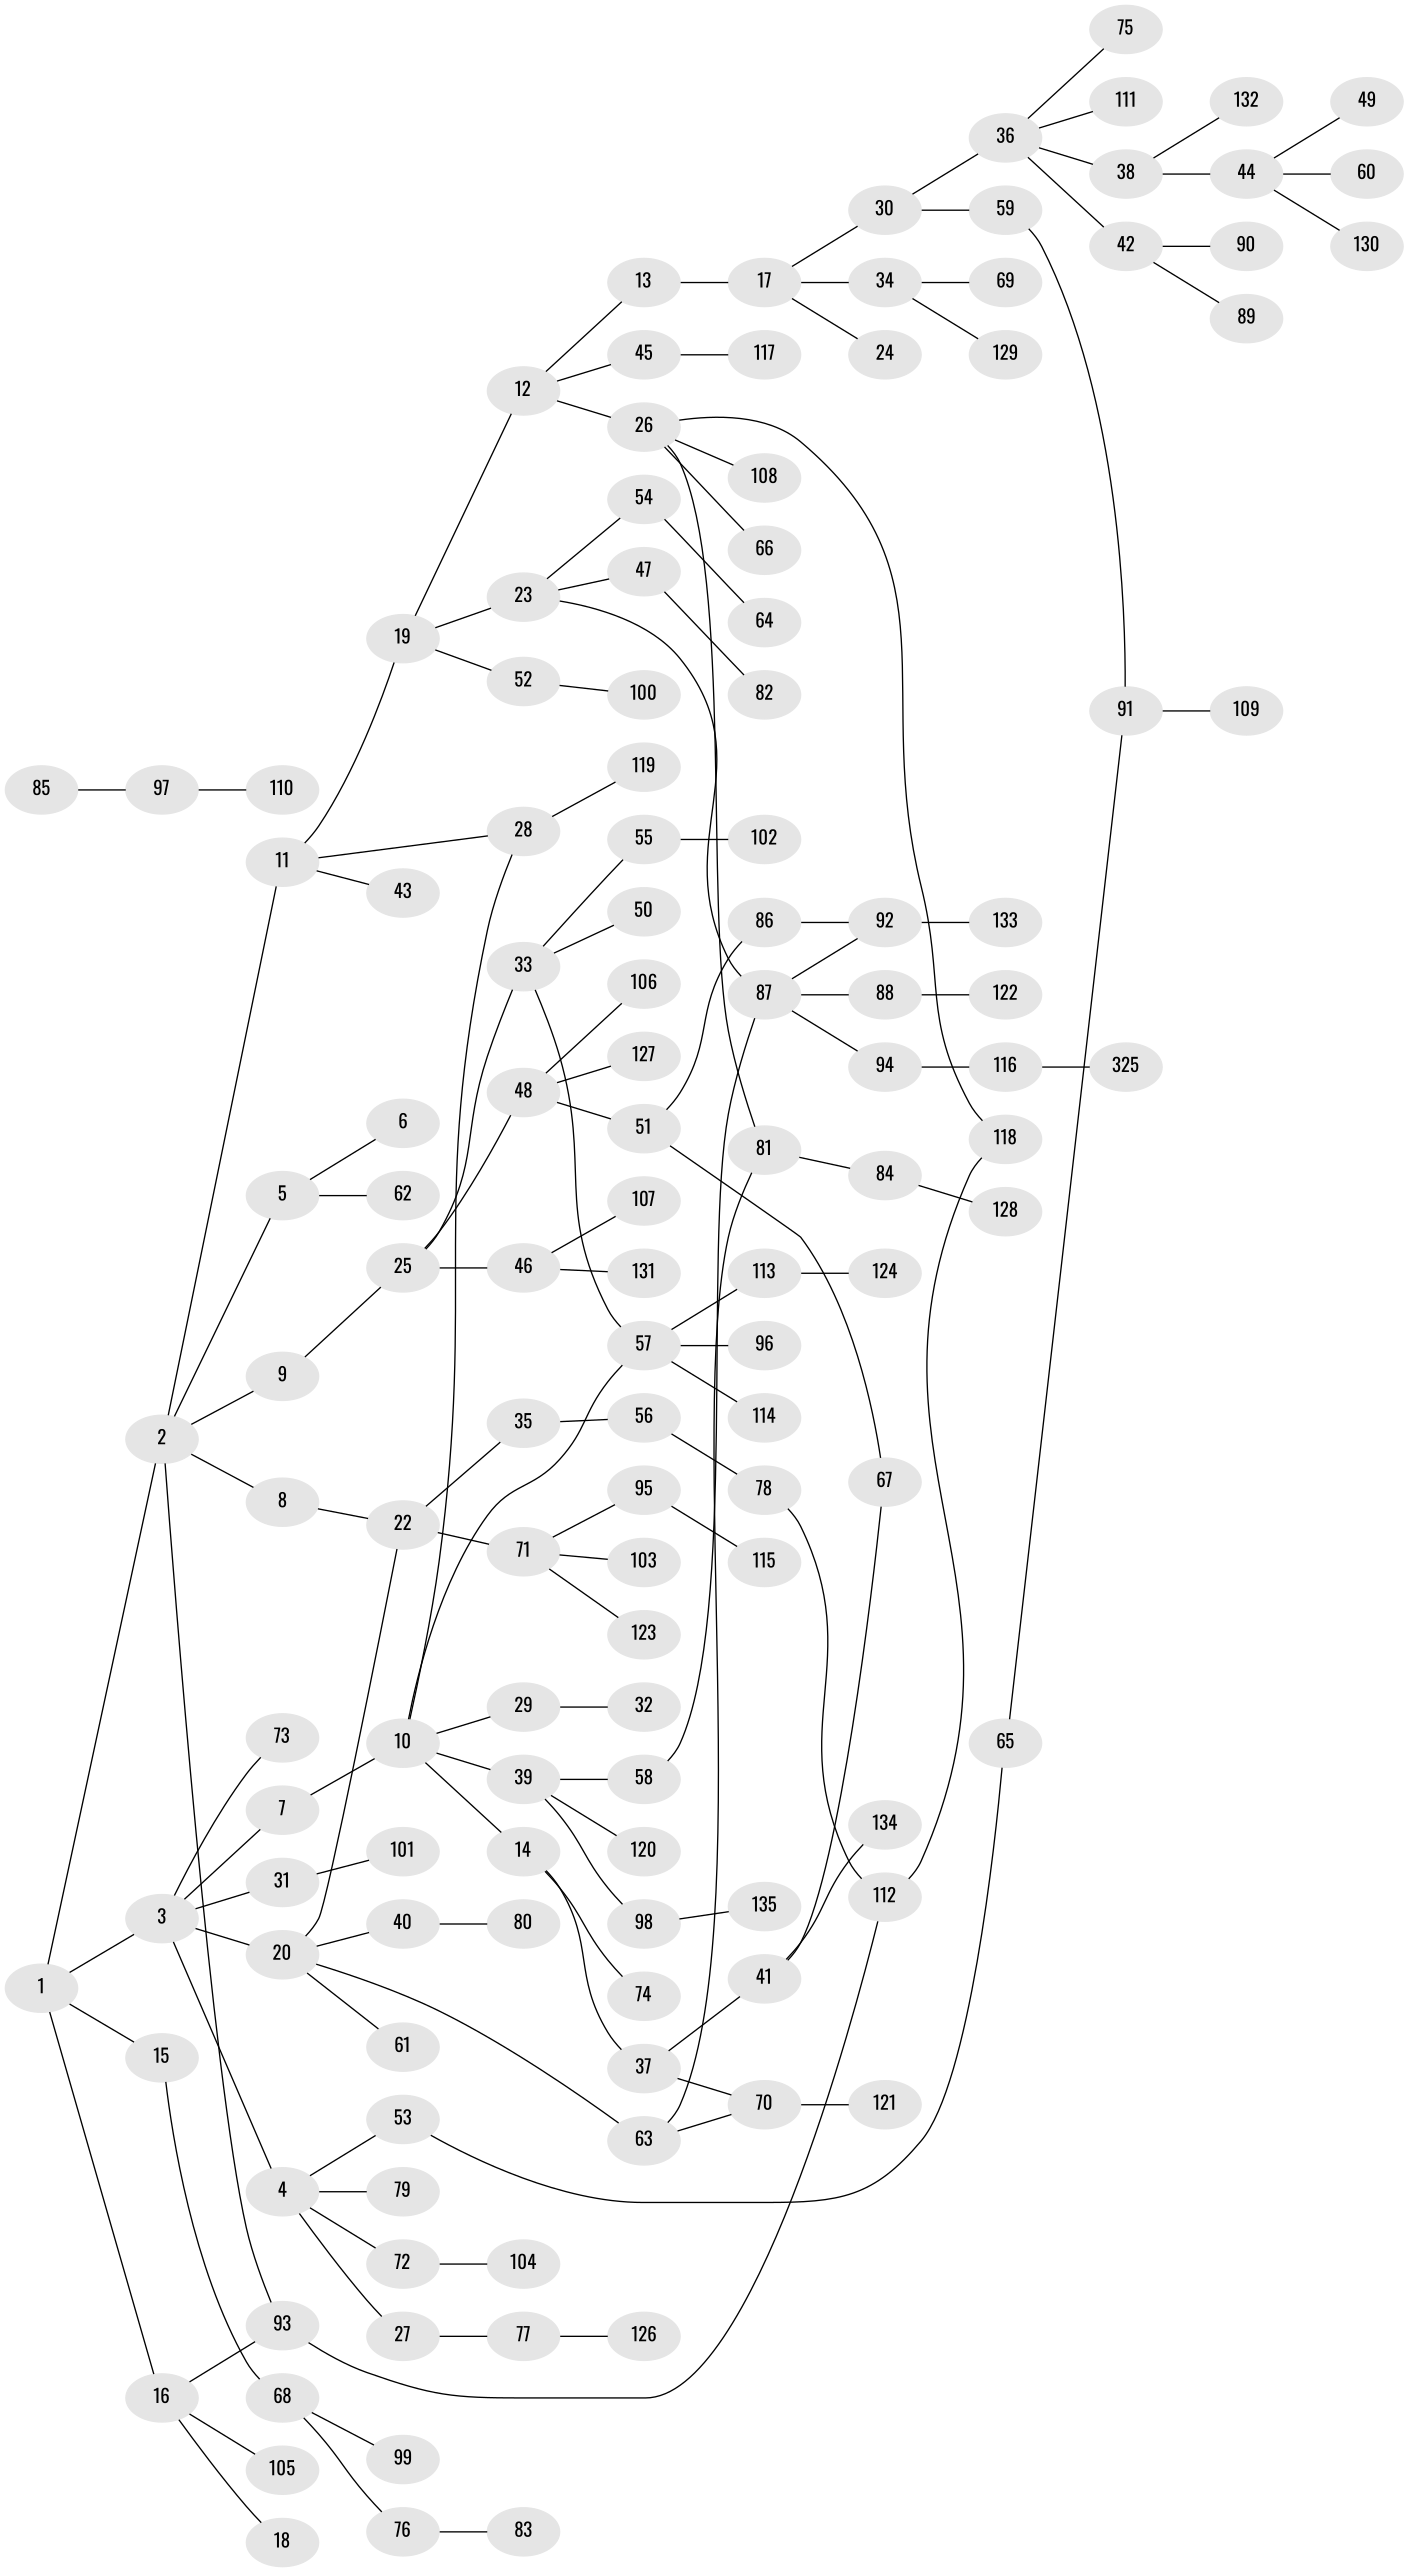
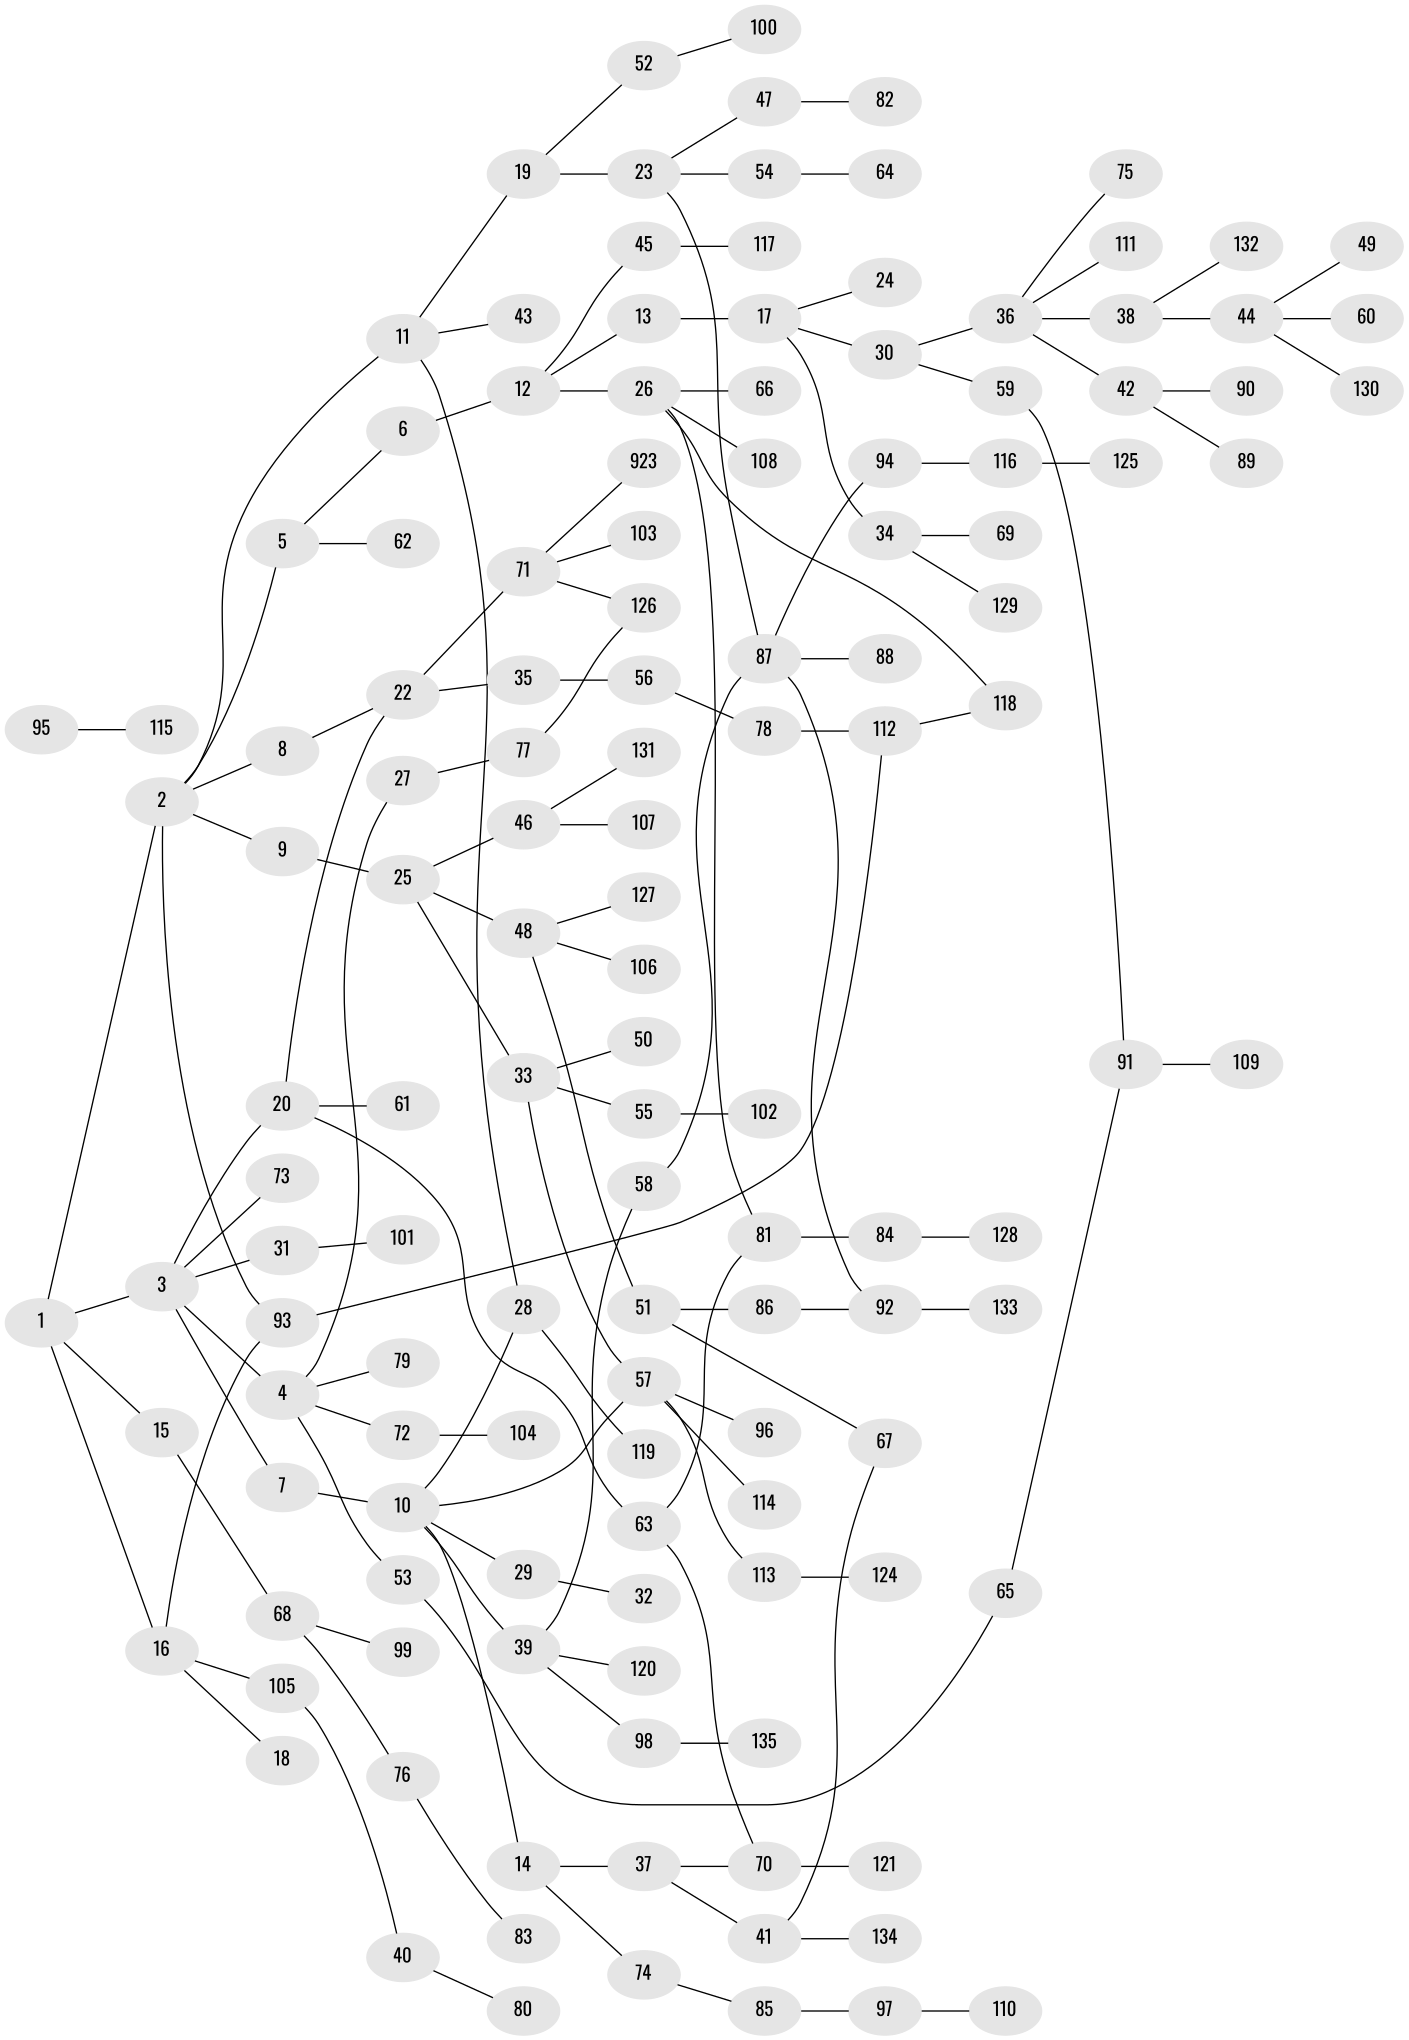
(463, 515) -> (463, 411)
(1006, 995) -> none
(1126, 1067) -> (1126, 463)
(584, 1521) -> (584, 590)
(644, 1635) -> (644, 463)
(343, 1939) -> (362, 1816)
none -> (704, 1993)
